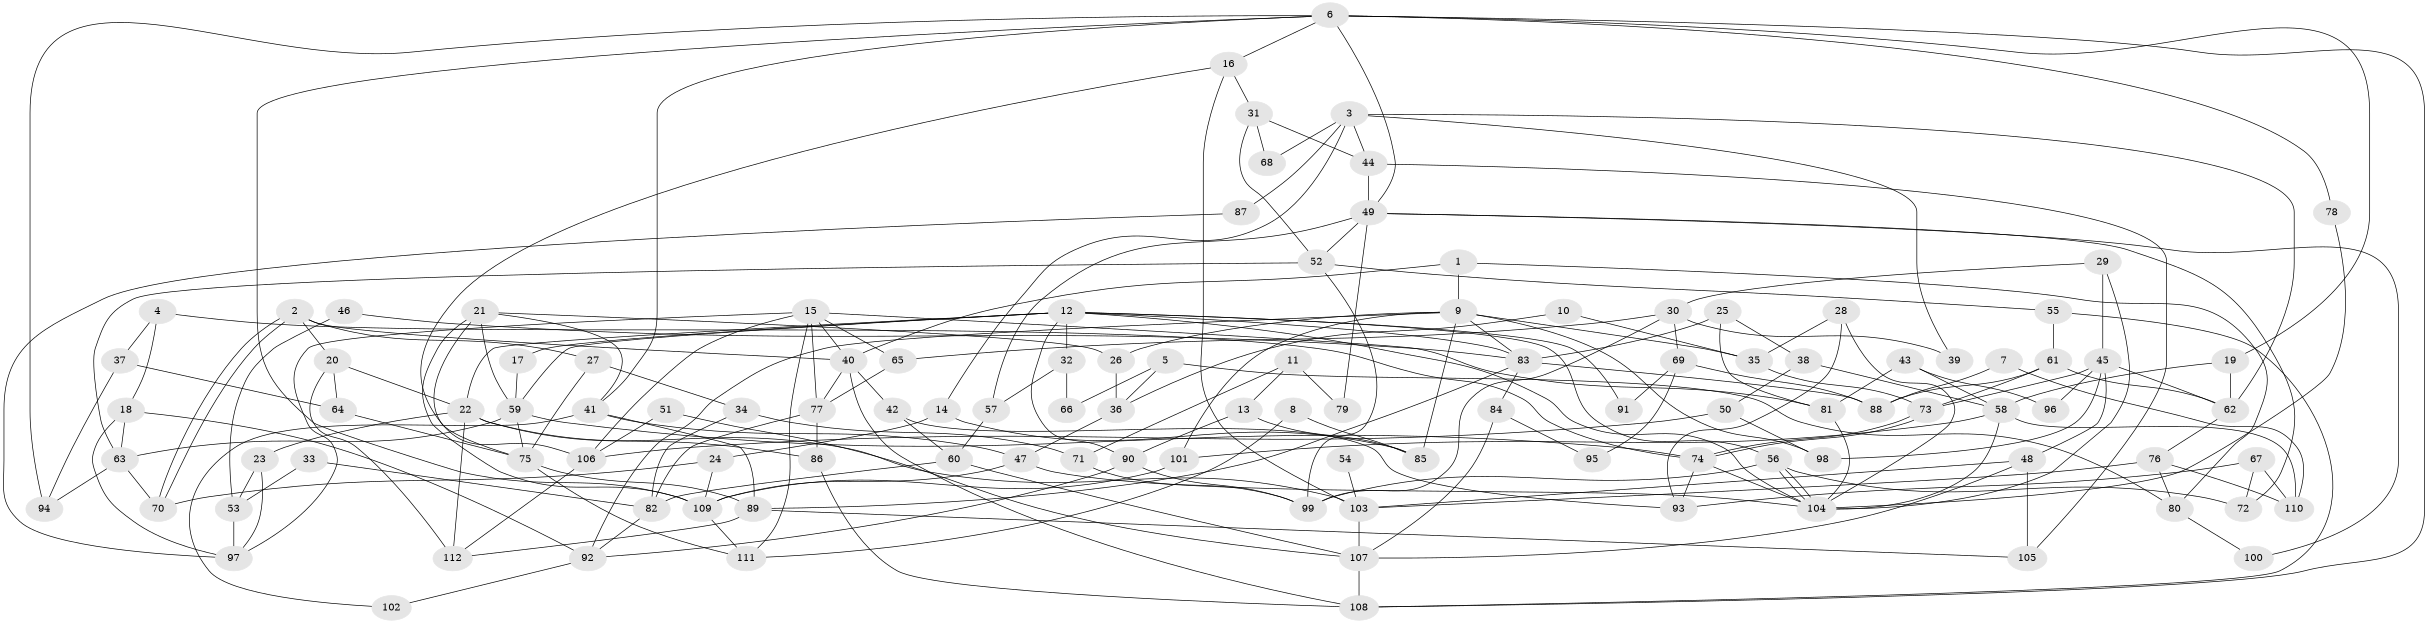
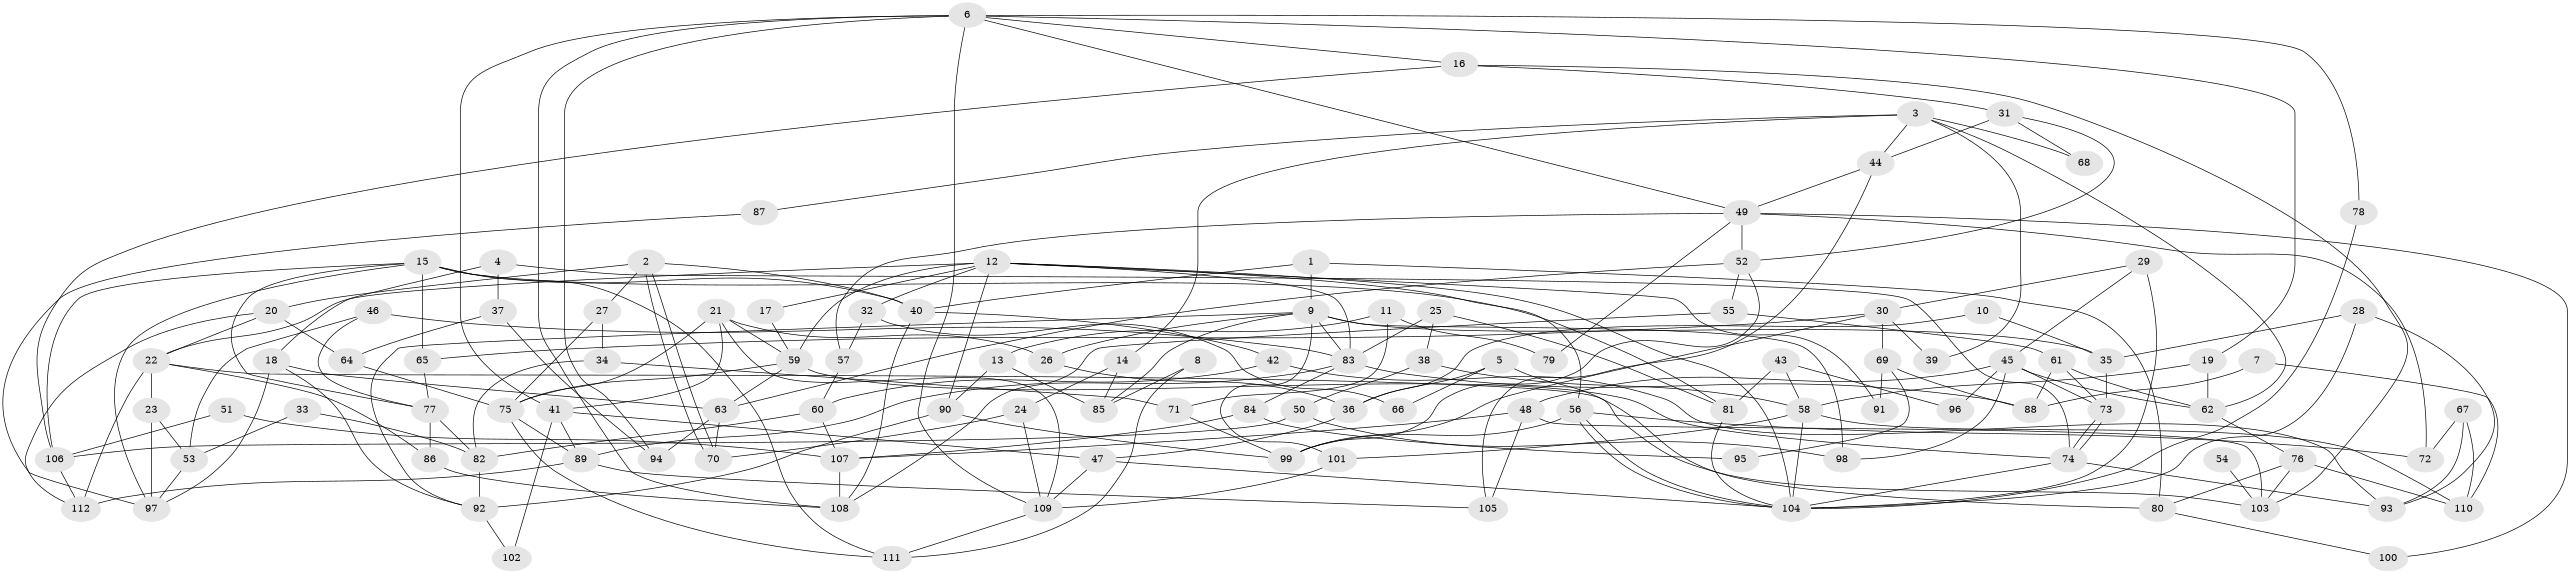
(833, 386) -> (332, 381)
(1359, 537) -> none
